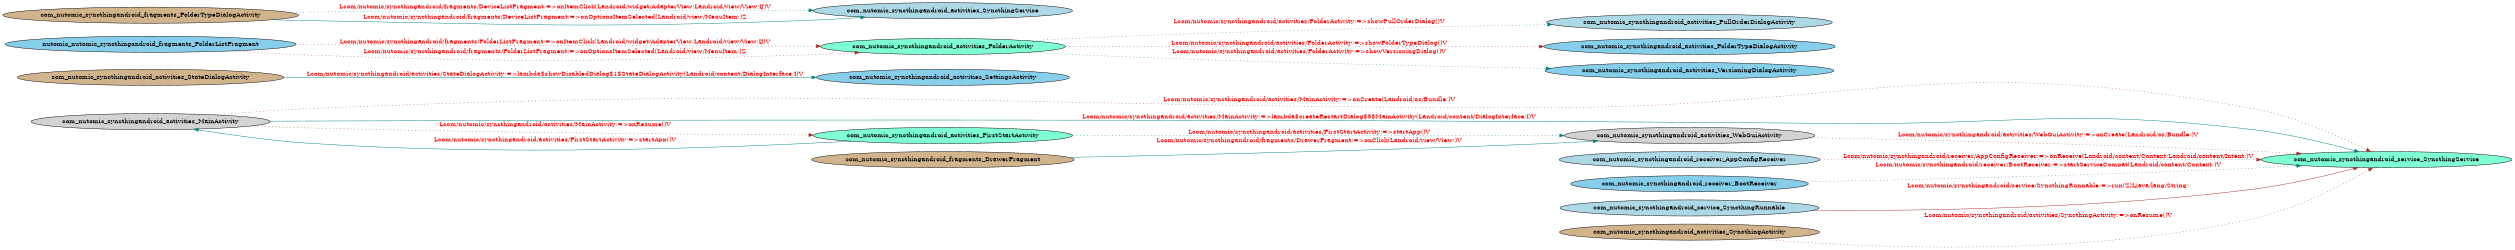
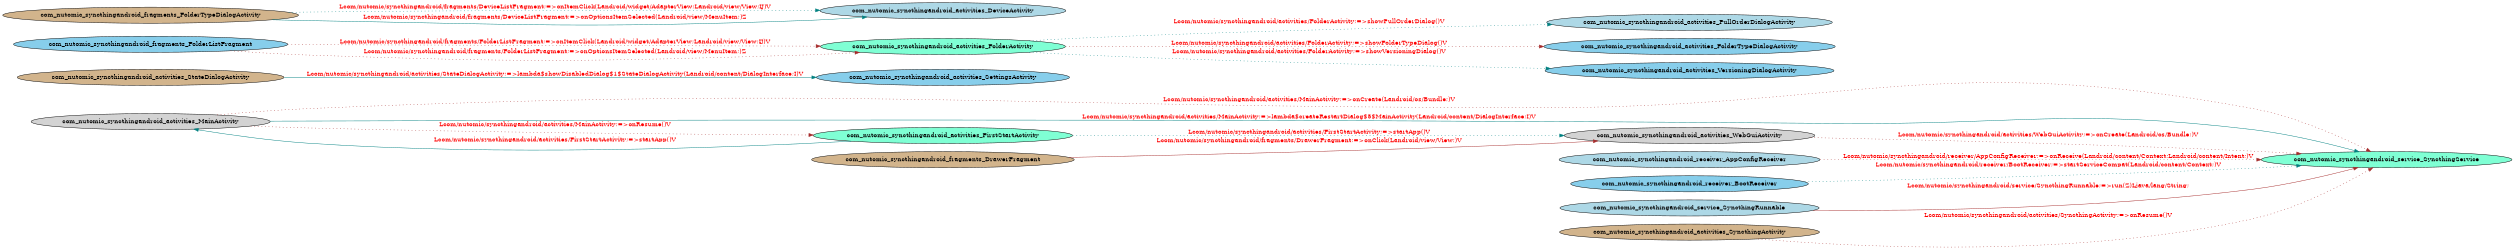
(943, 11) -> (943, 11)
(151, 44) -> (151, 44)
(1331, 151) -> (1331, 151)
